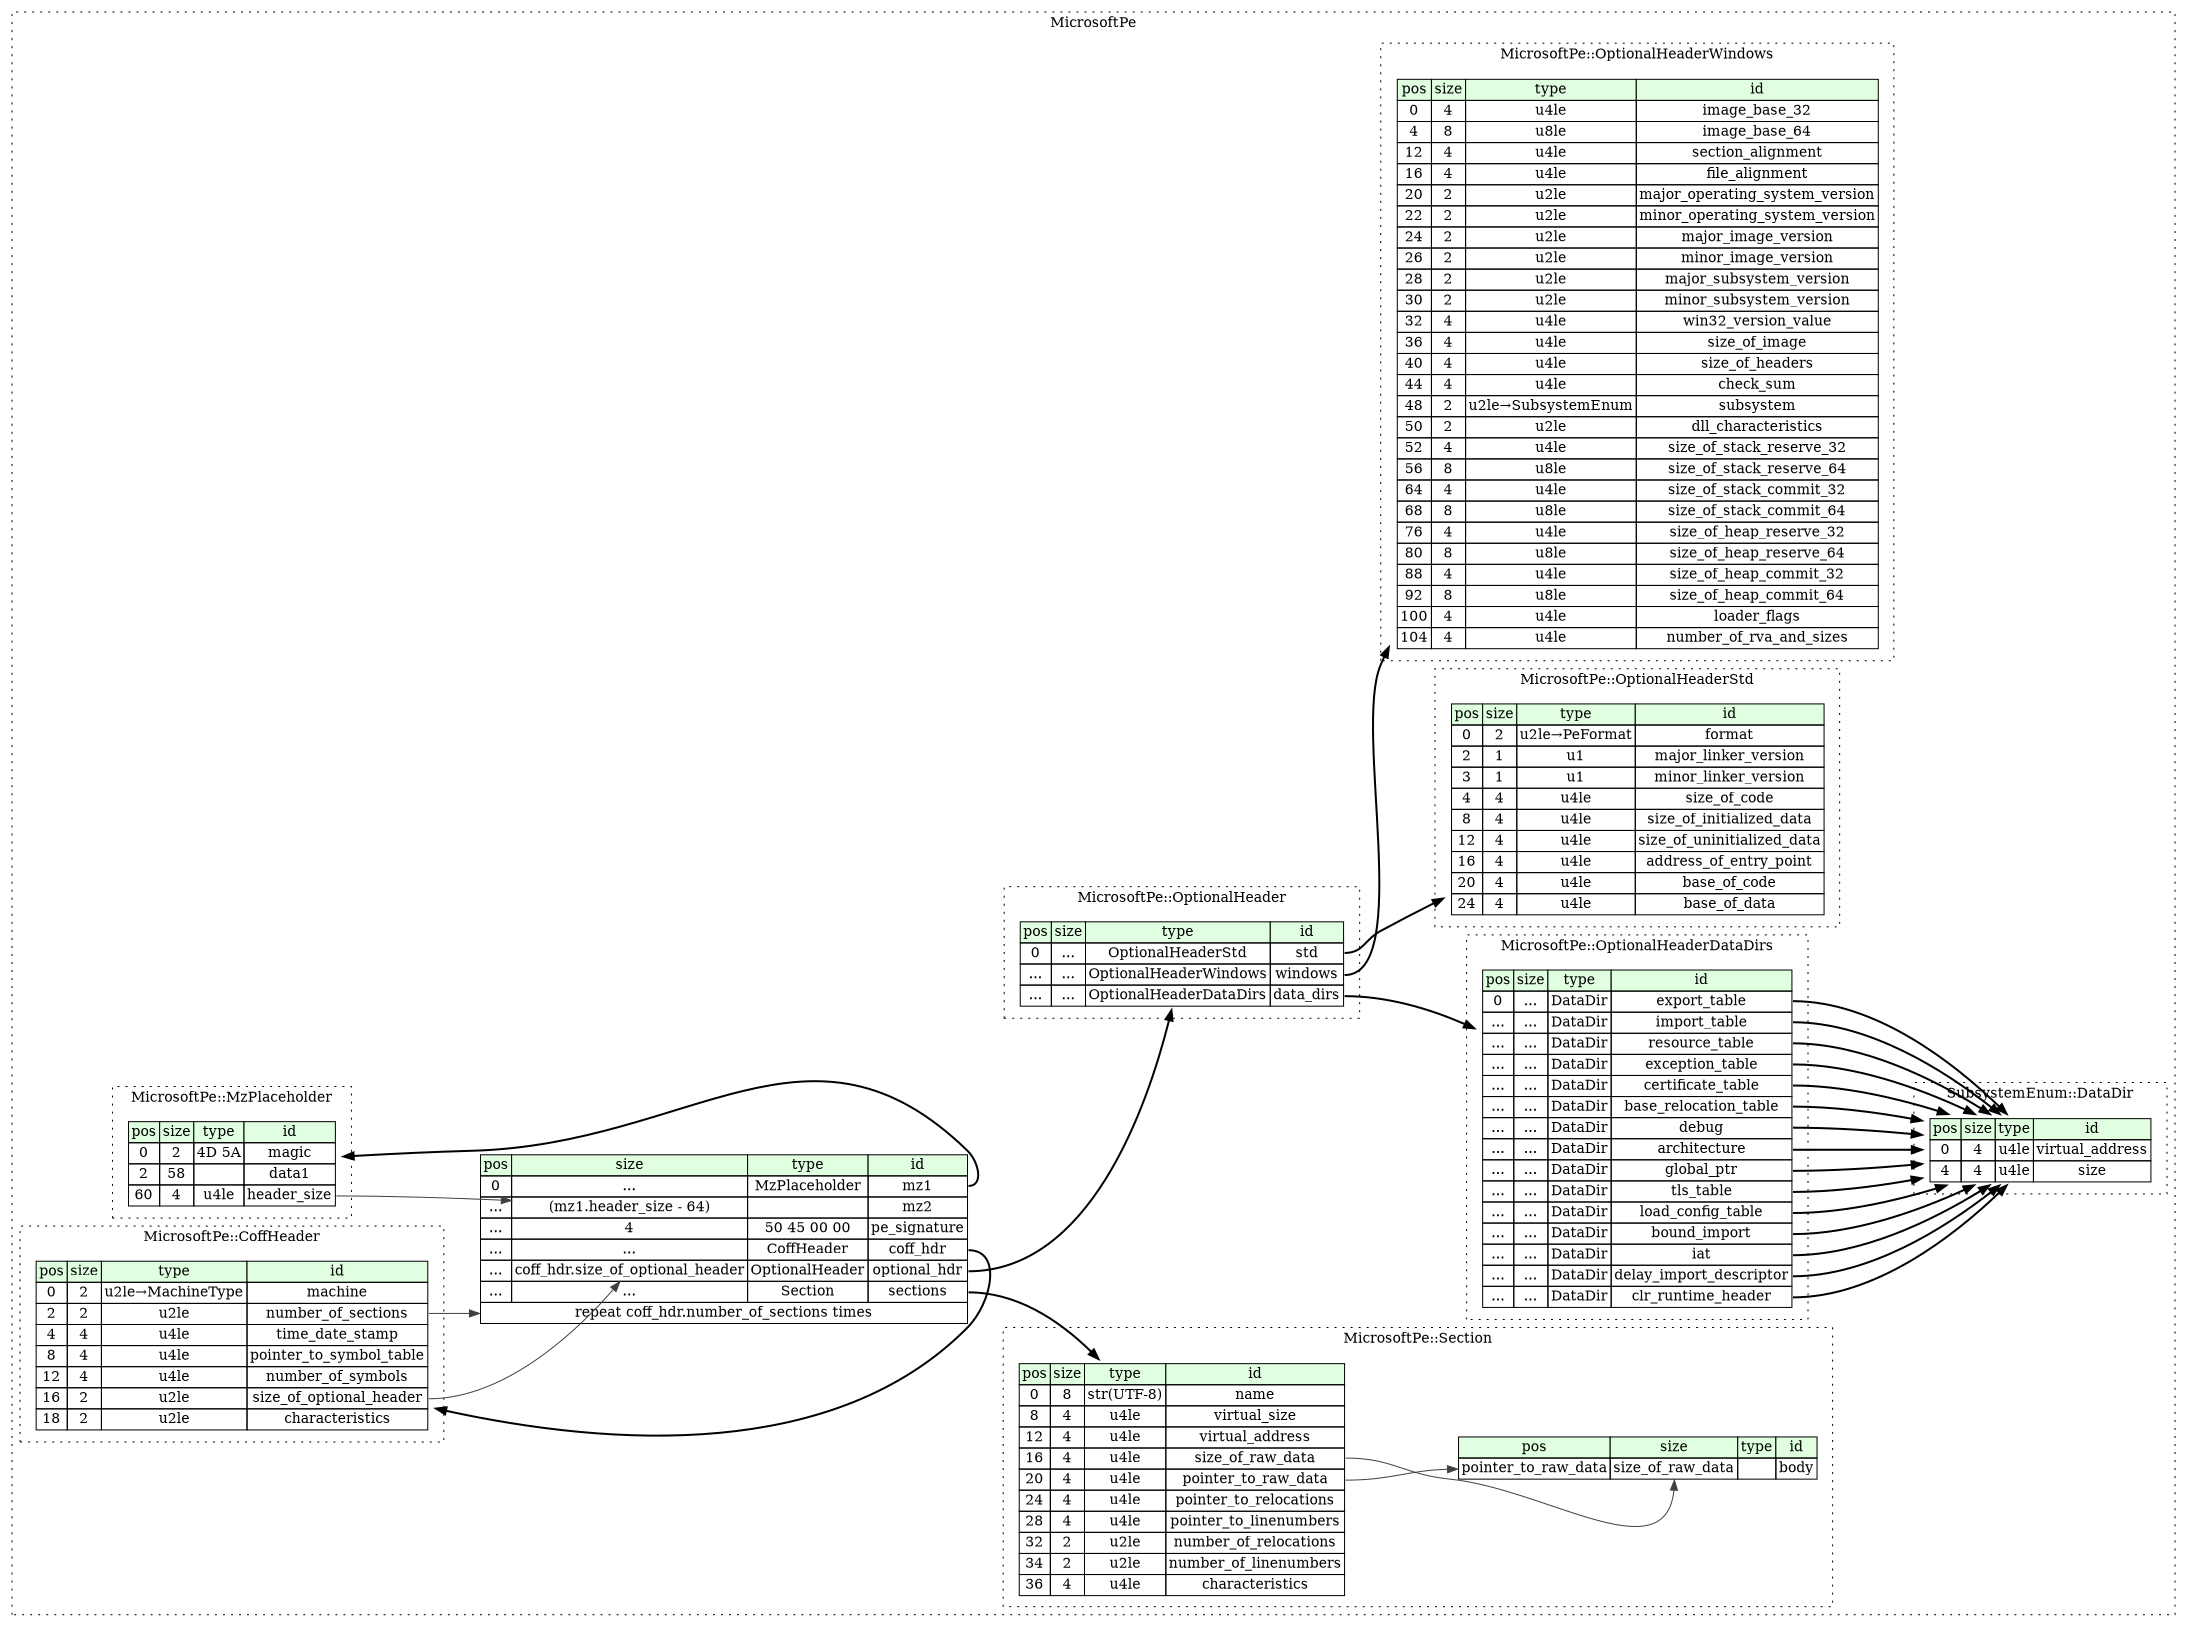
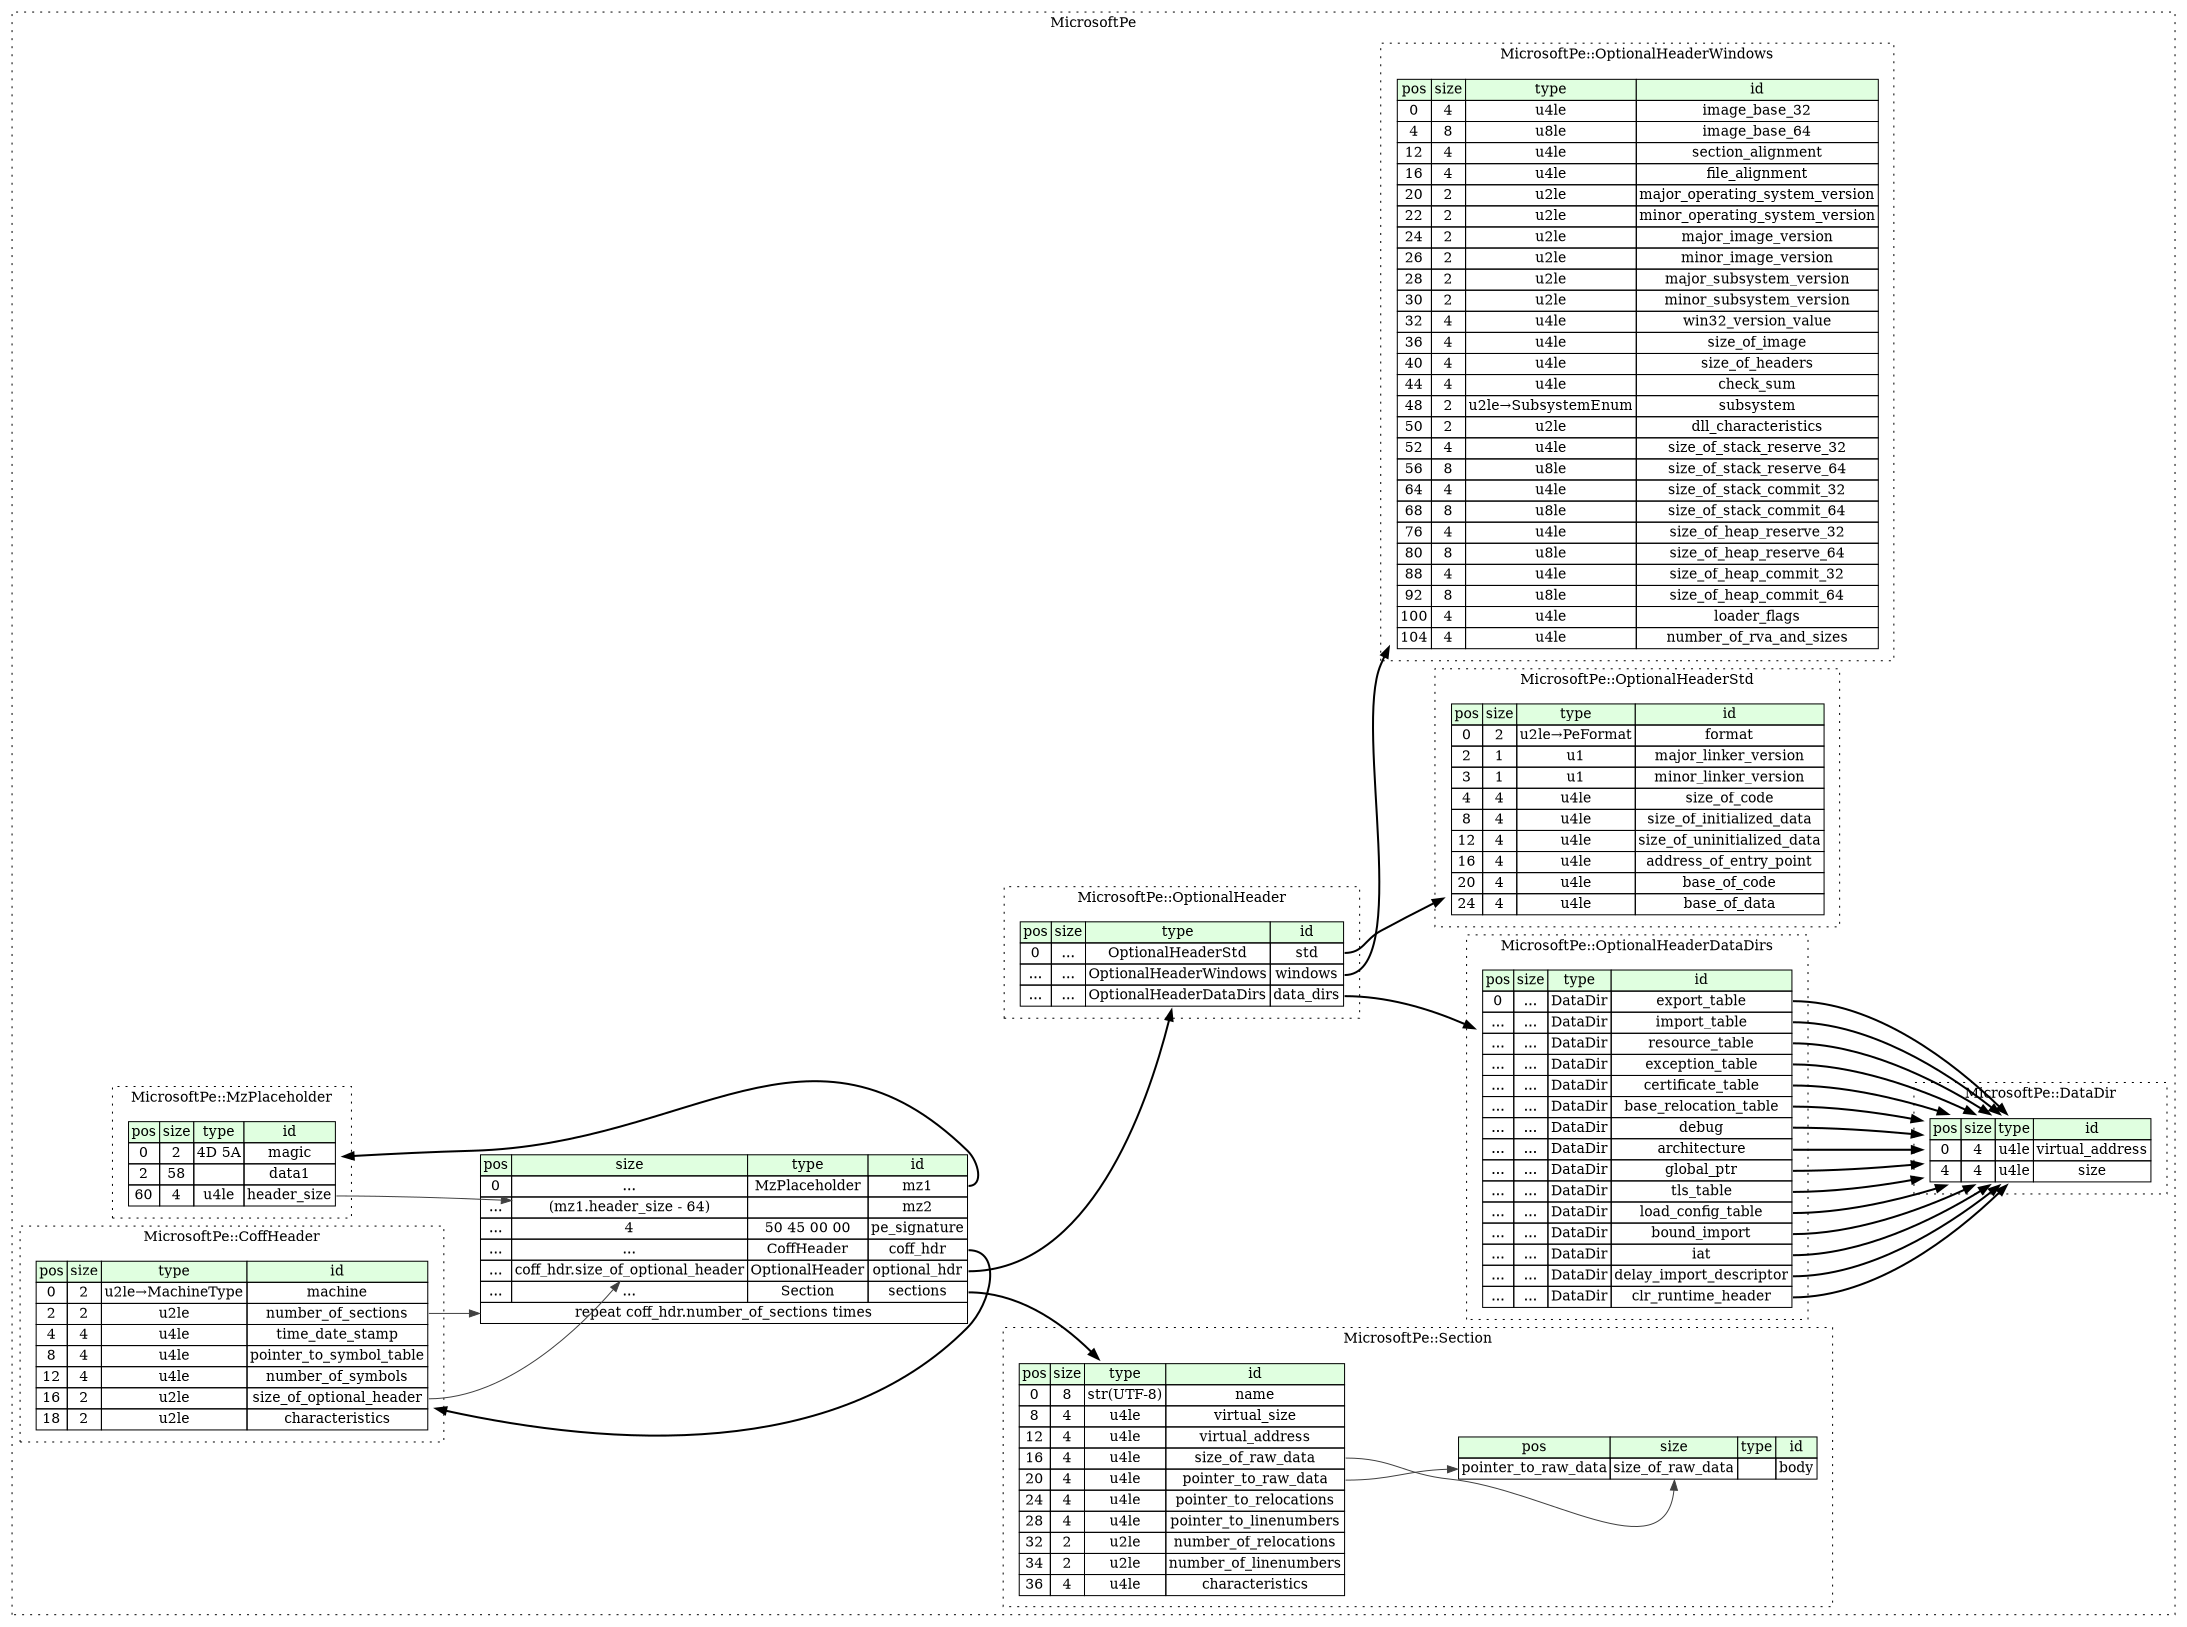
(2040, 1094) -> (2040, 1094)
